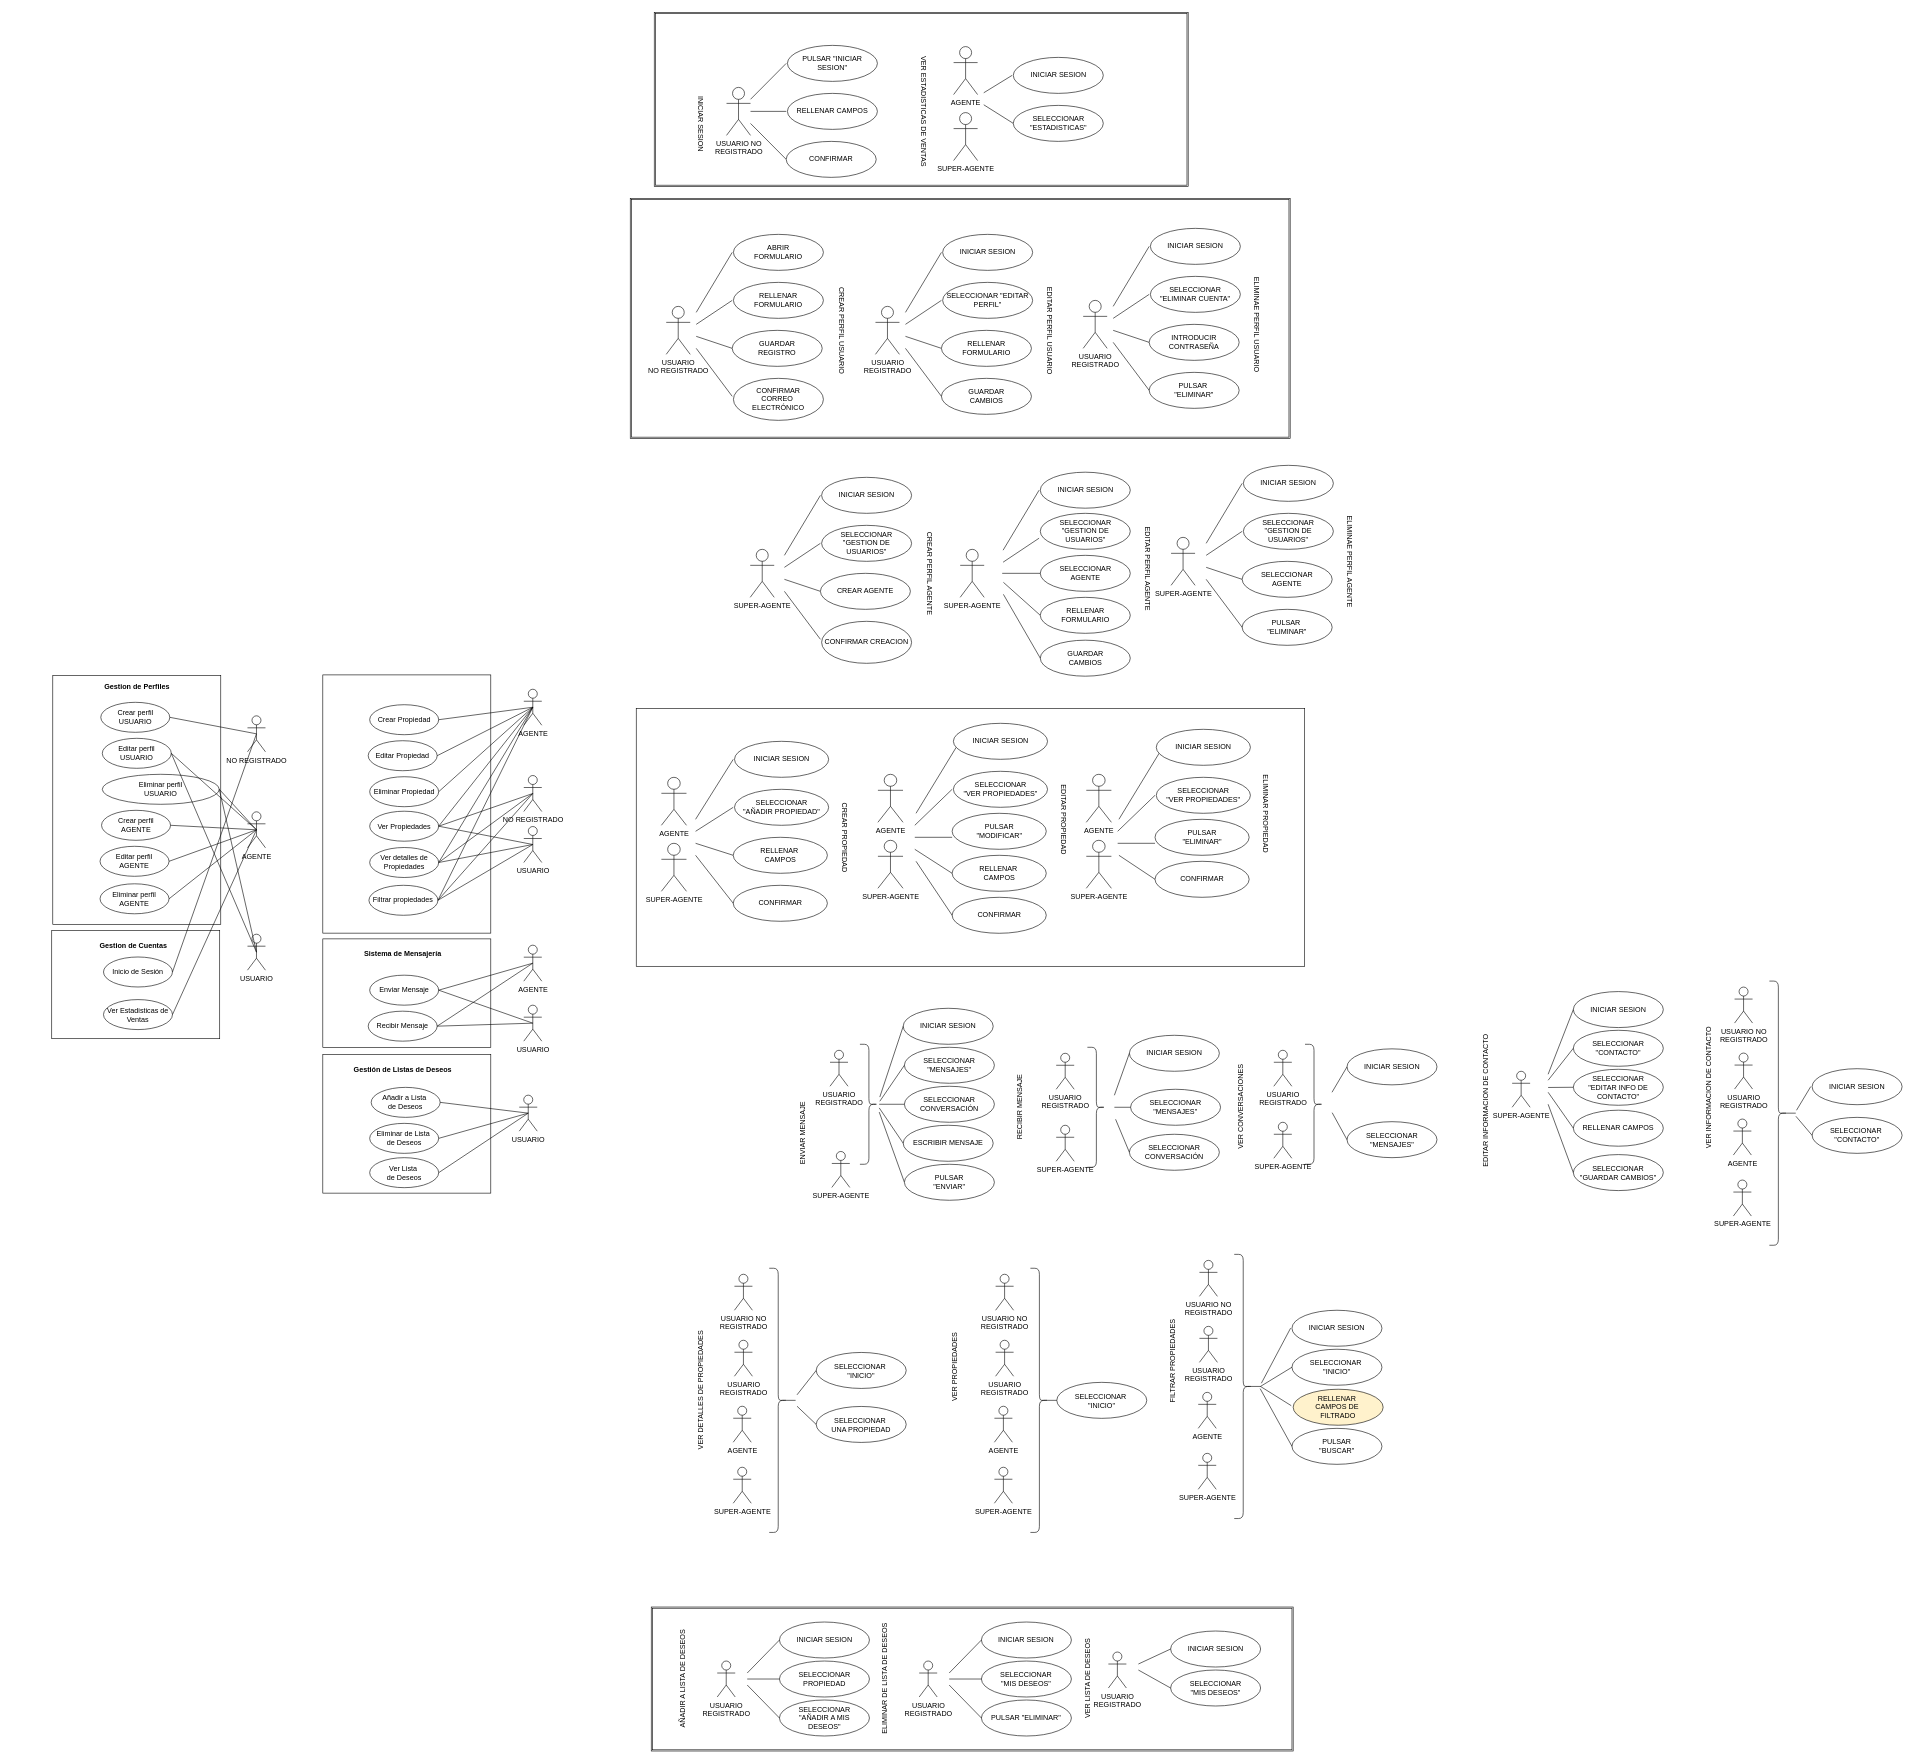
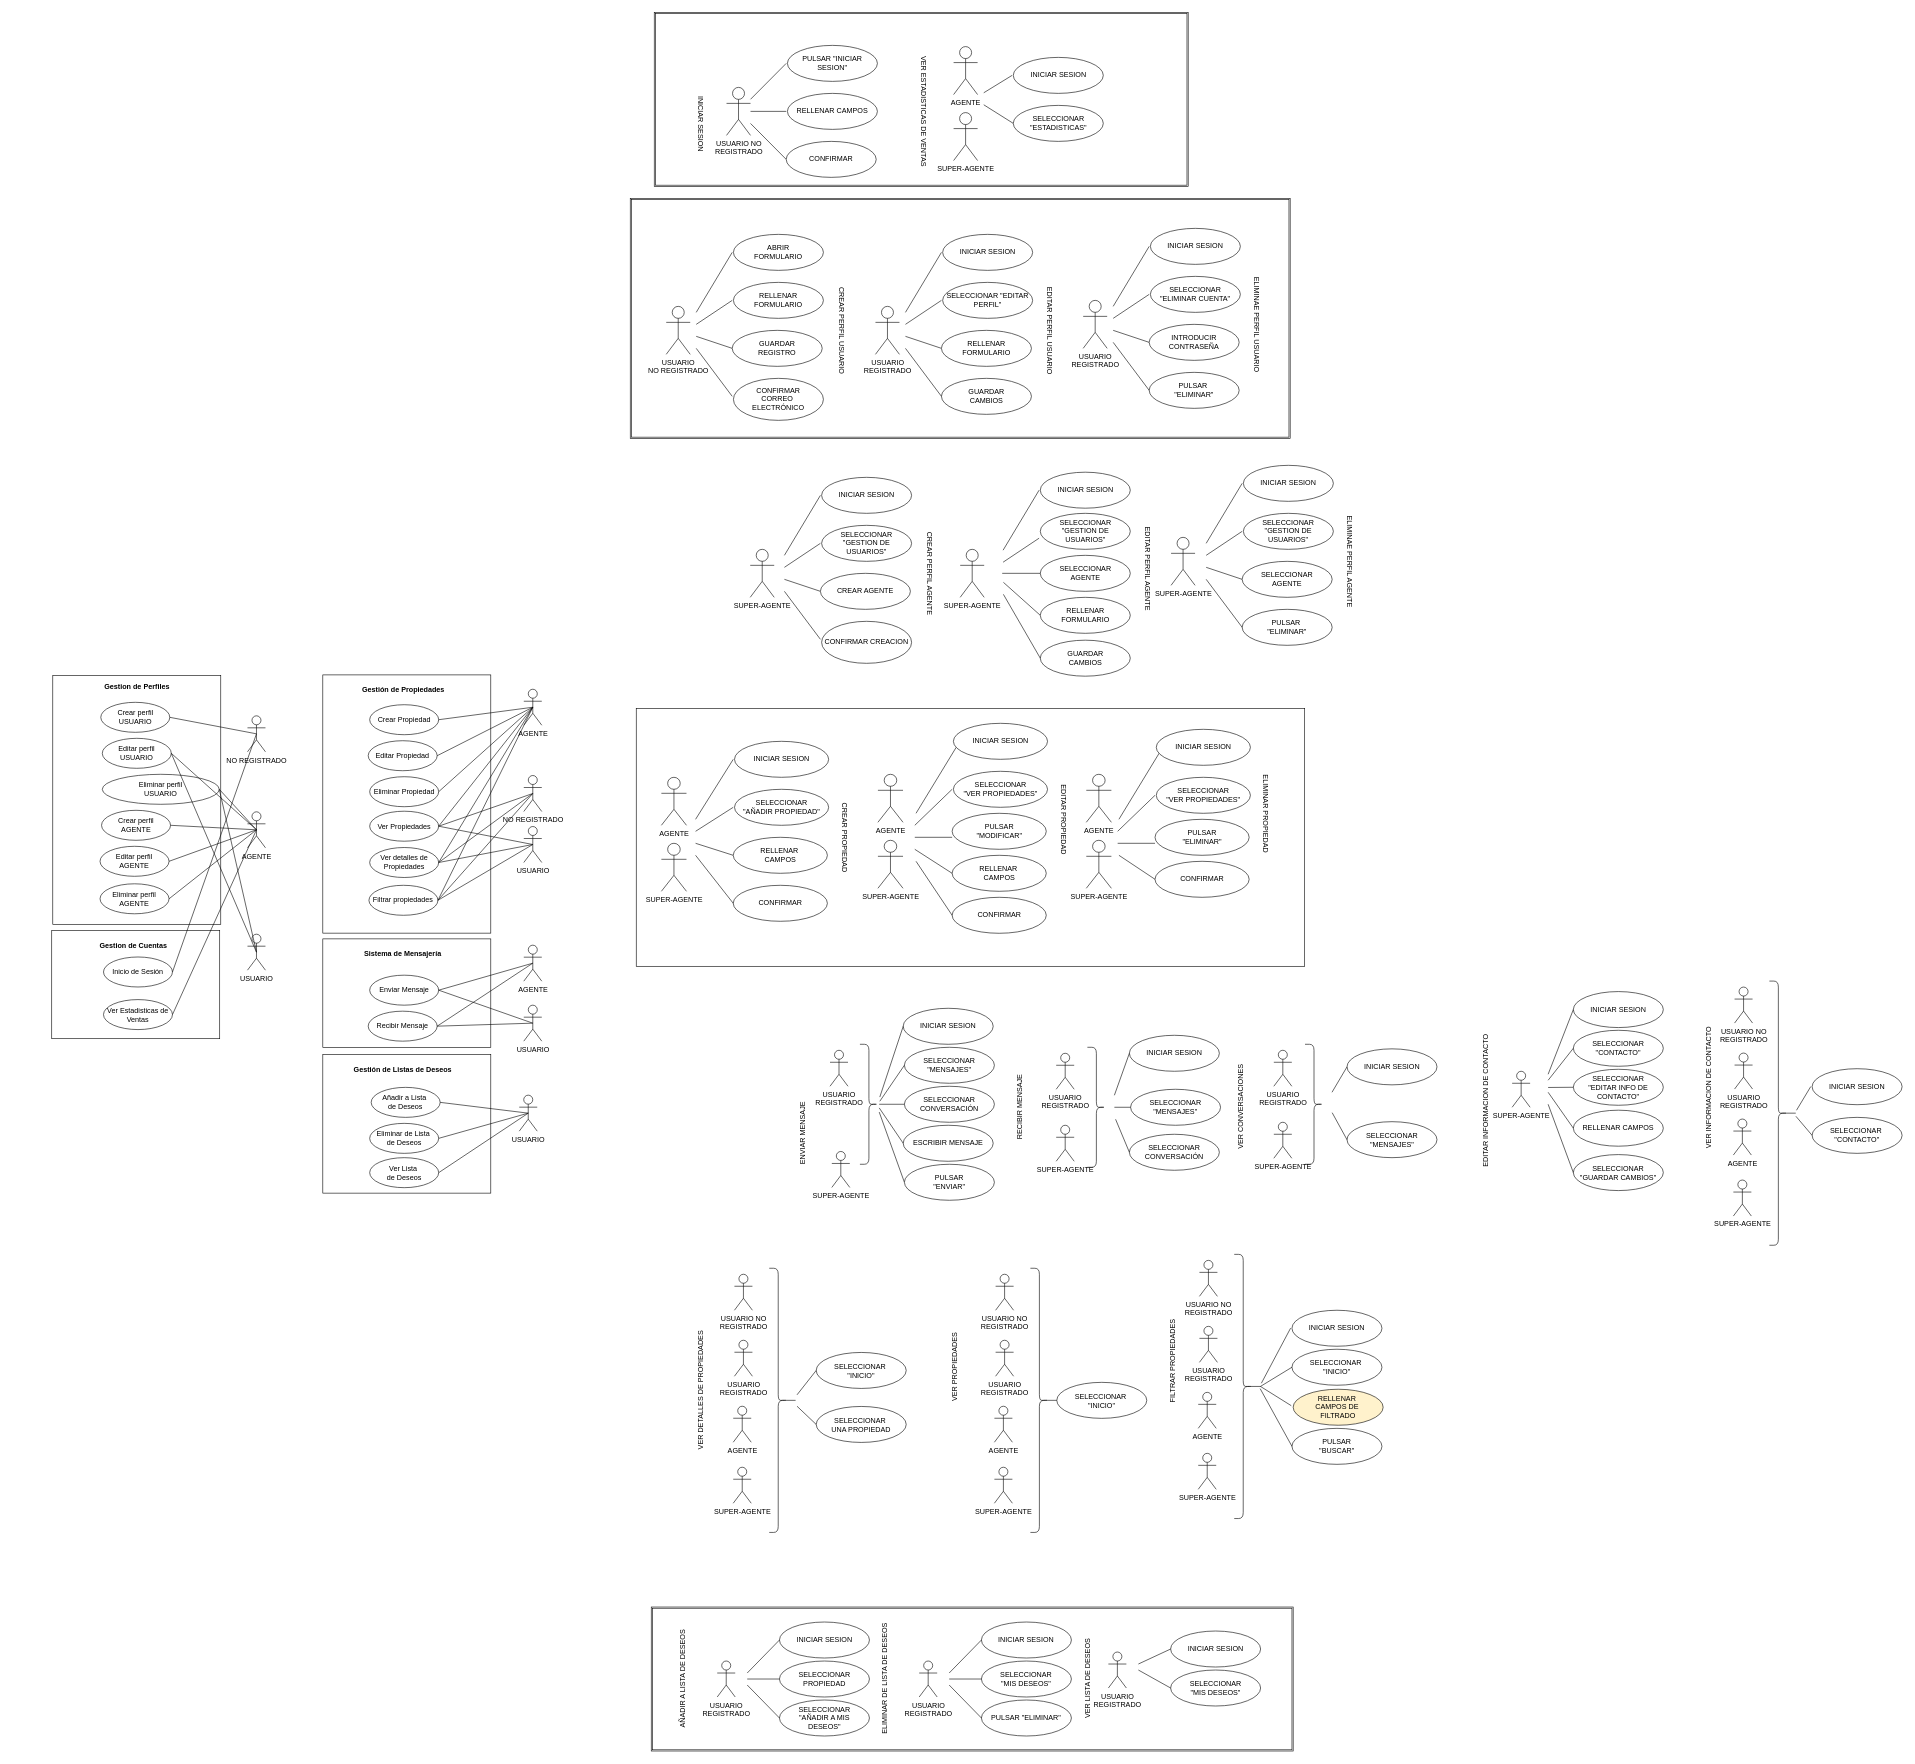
none -> (403, 690)
